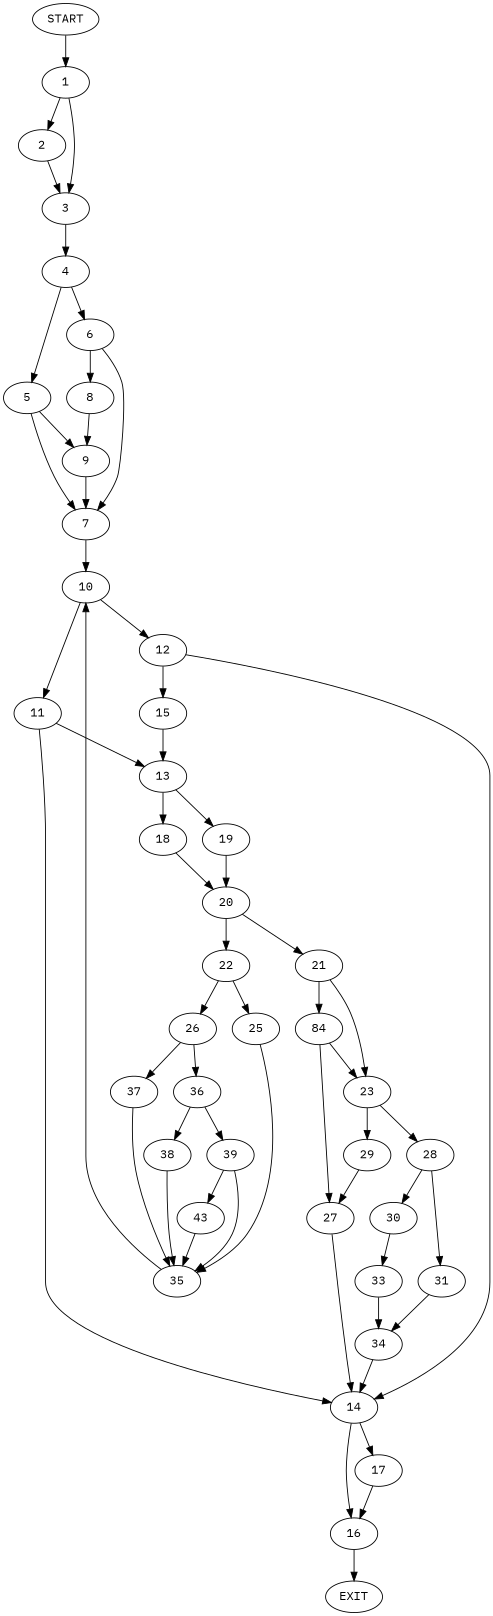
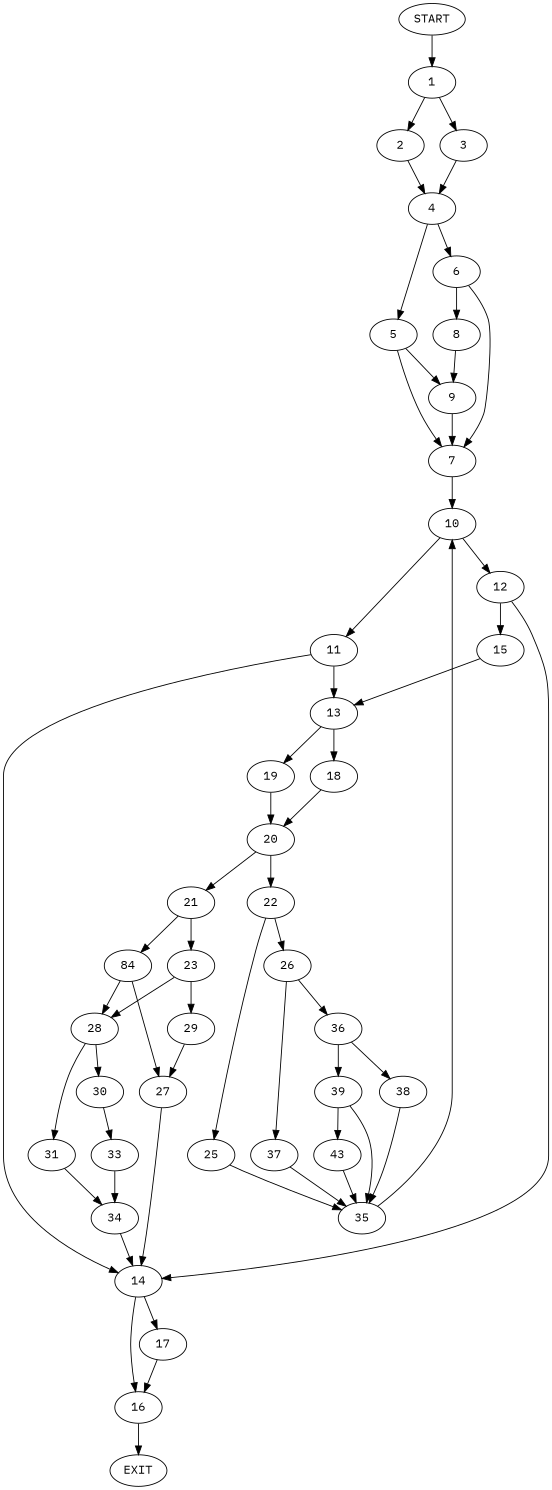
(52, 173) -> (414, 173)
(340, 1057) -> (113, 993)
